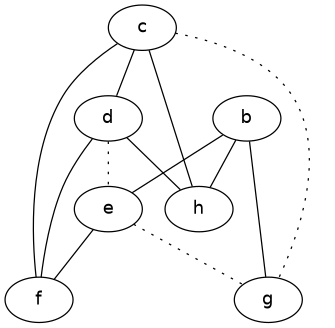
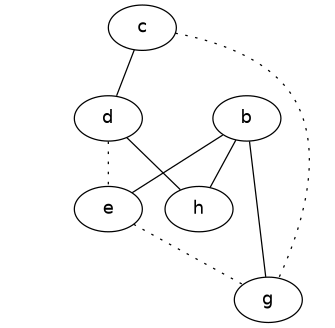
(171, 118) -> none
(39, 300) -> none
